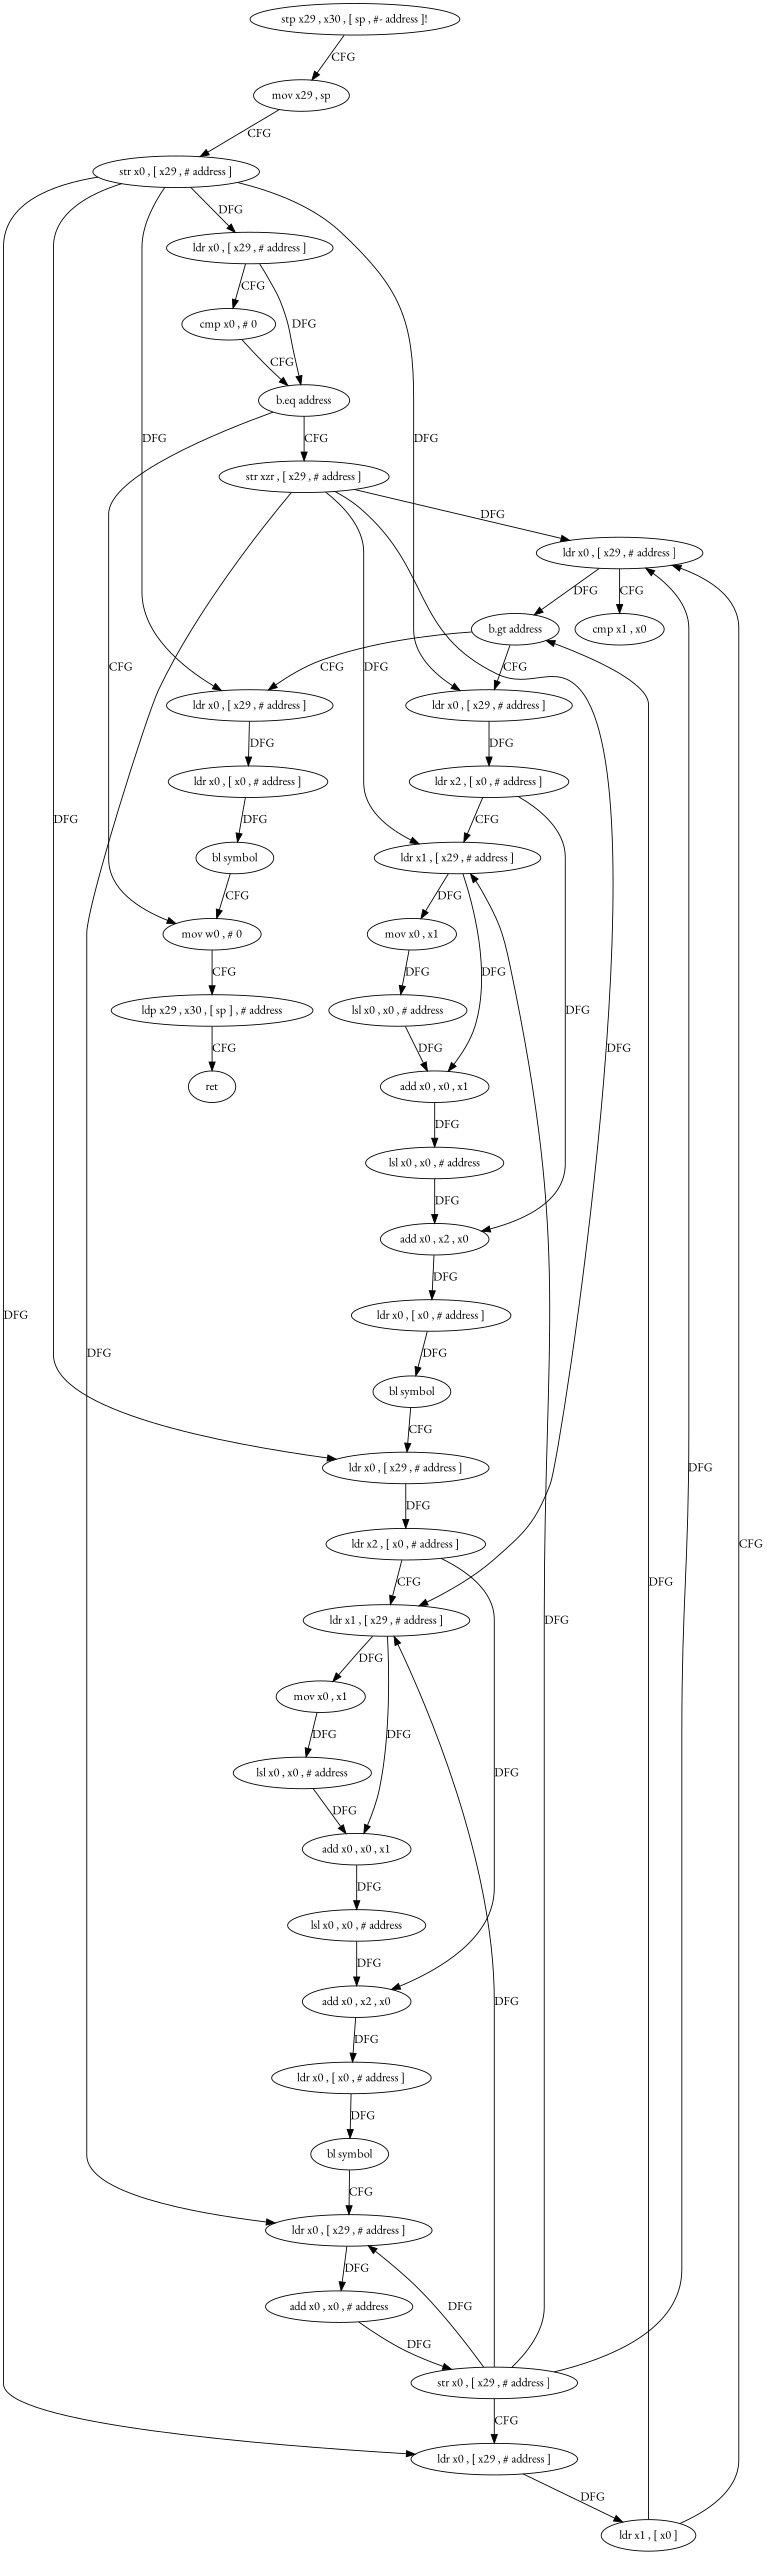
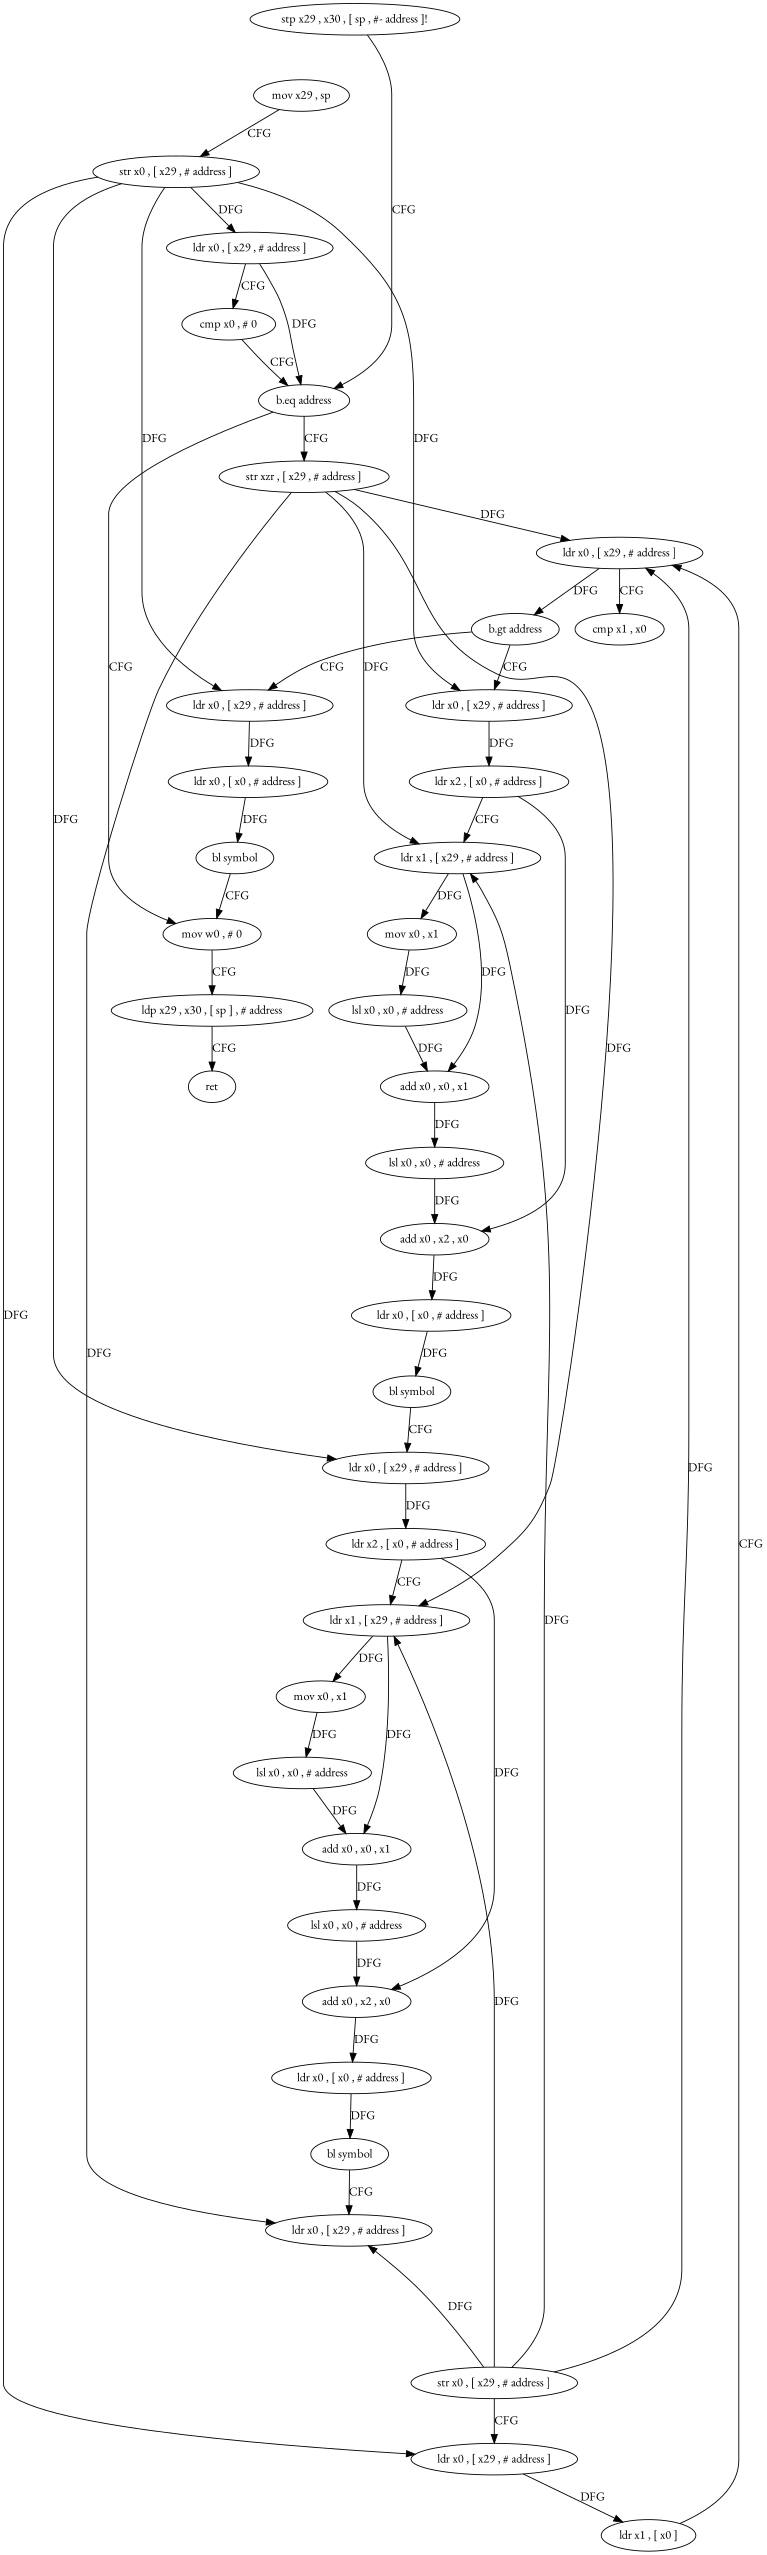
(331, 54) -> (392, 218)
(649, 1554) -> none
(339, 2307) -> none
